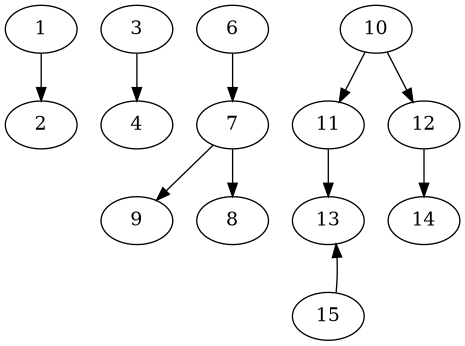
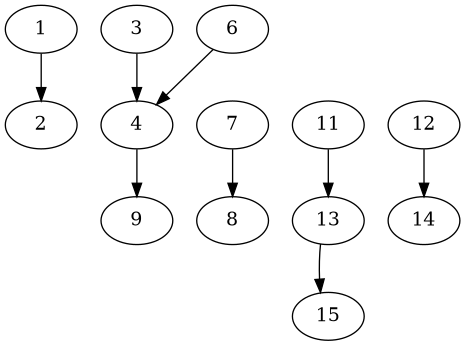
(376, 29) -> none
(233, 71) -> (190, 72)
(190, 168) -> (137, 166)
(337, 275) -> (319, 262)
